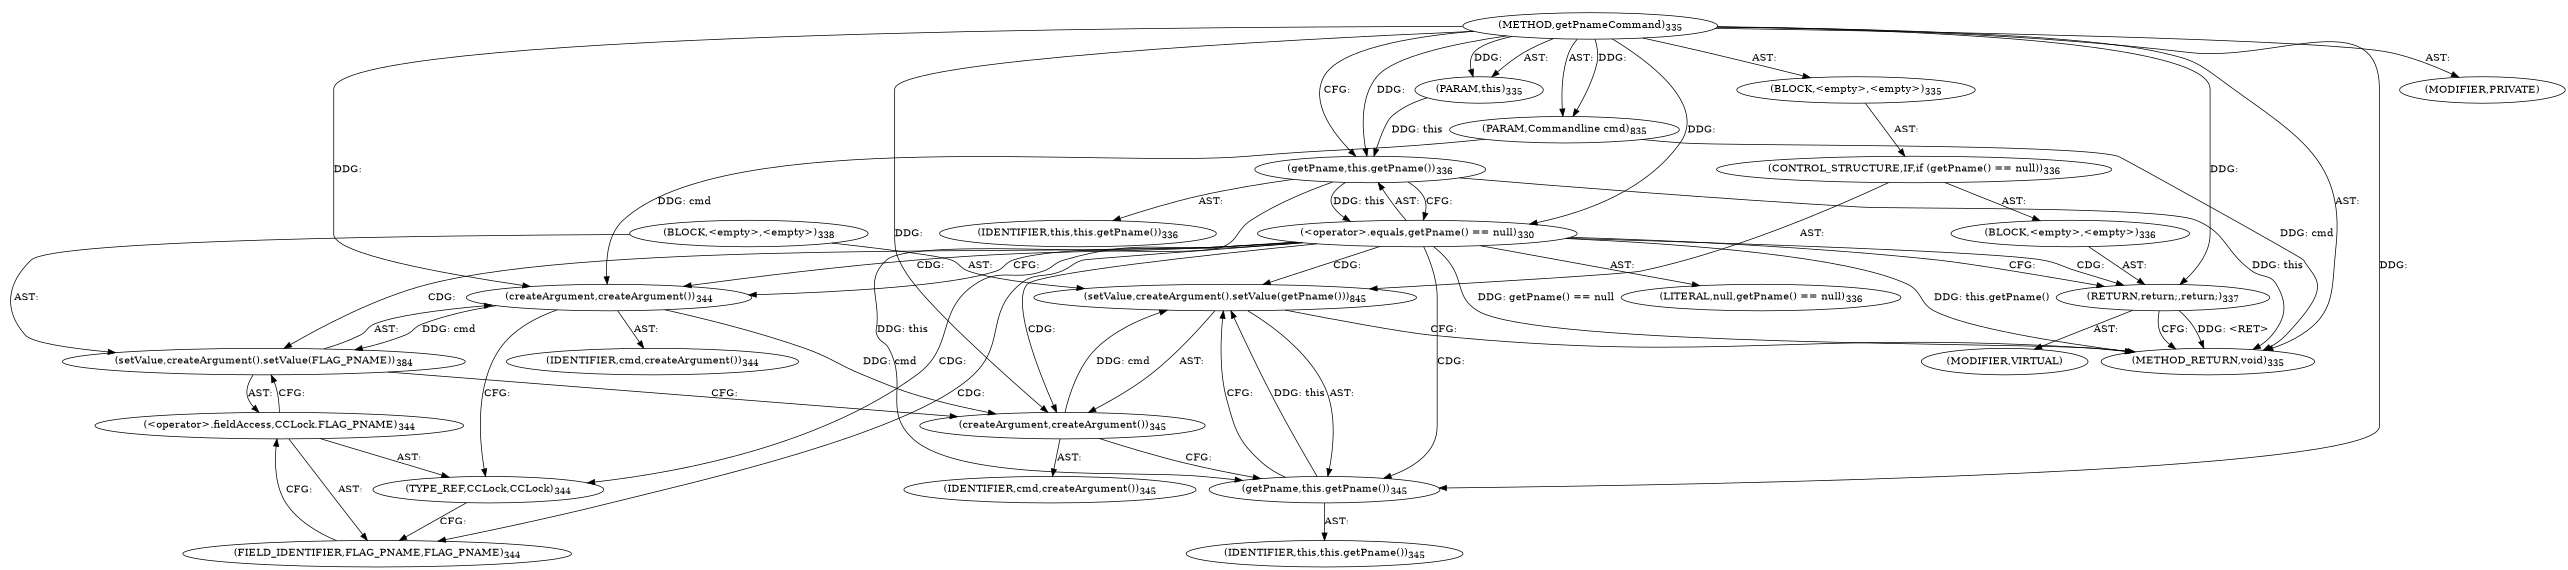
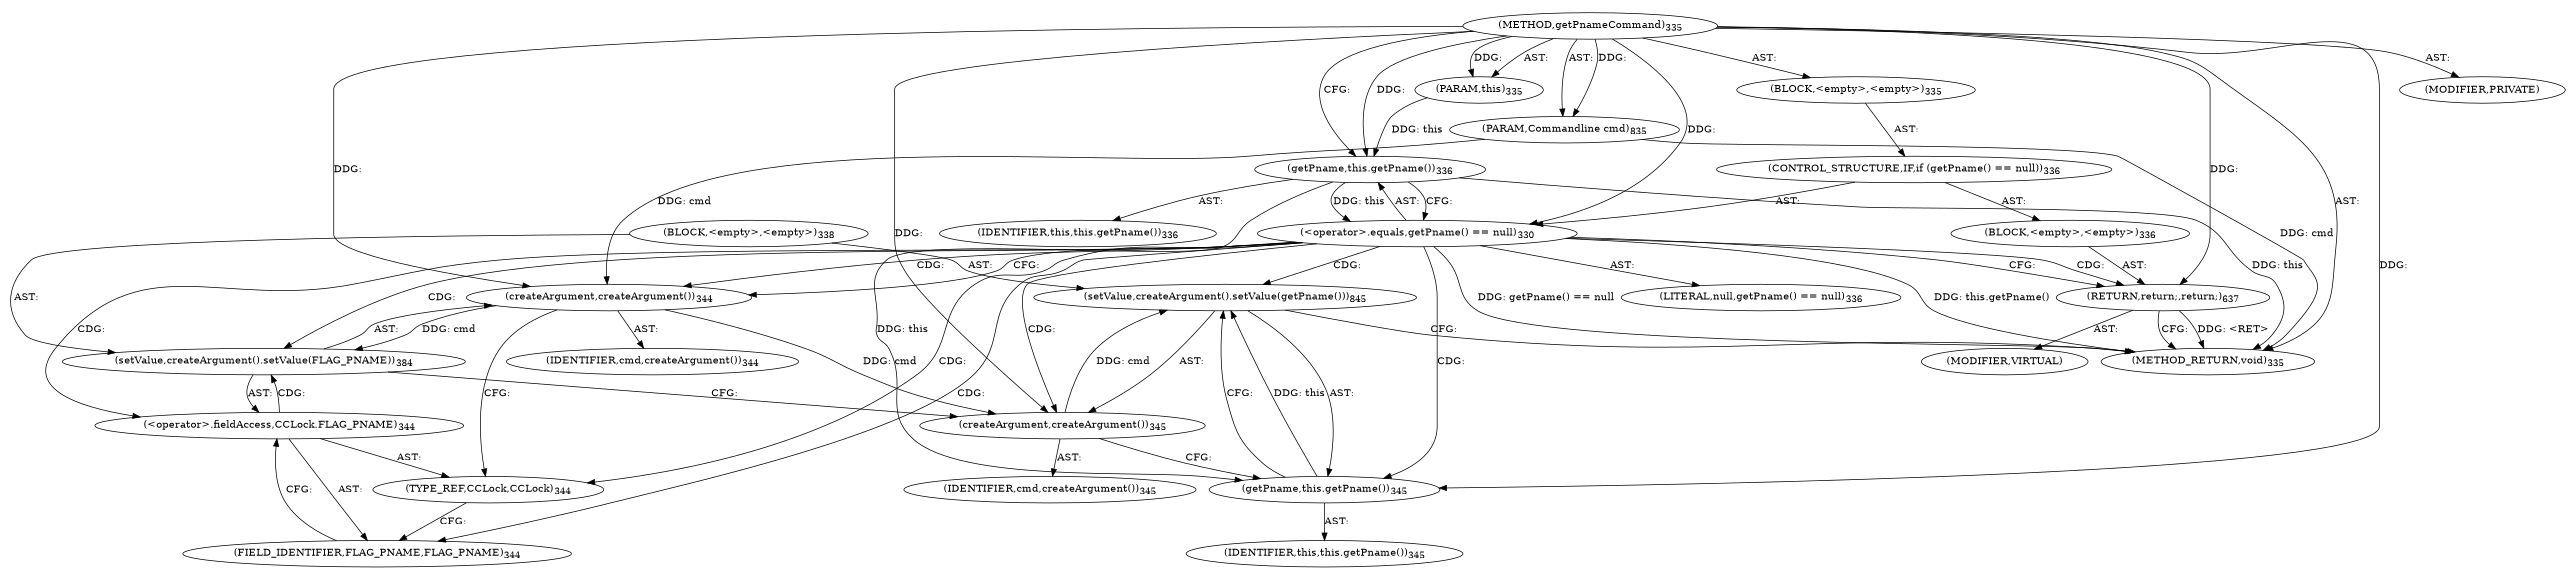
none -> (603, 254)
(1653, 268) -> (1700, 208)
(2231, 296) -> (2231, 296)
(294, 394) -> (294, 394)
